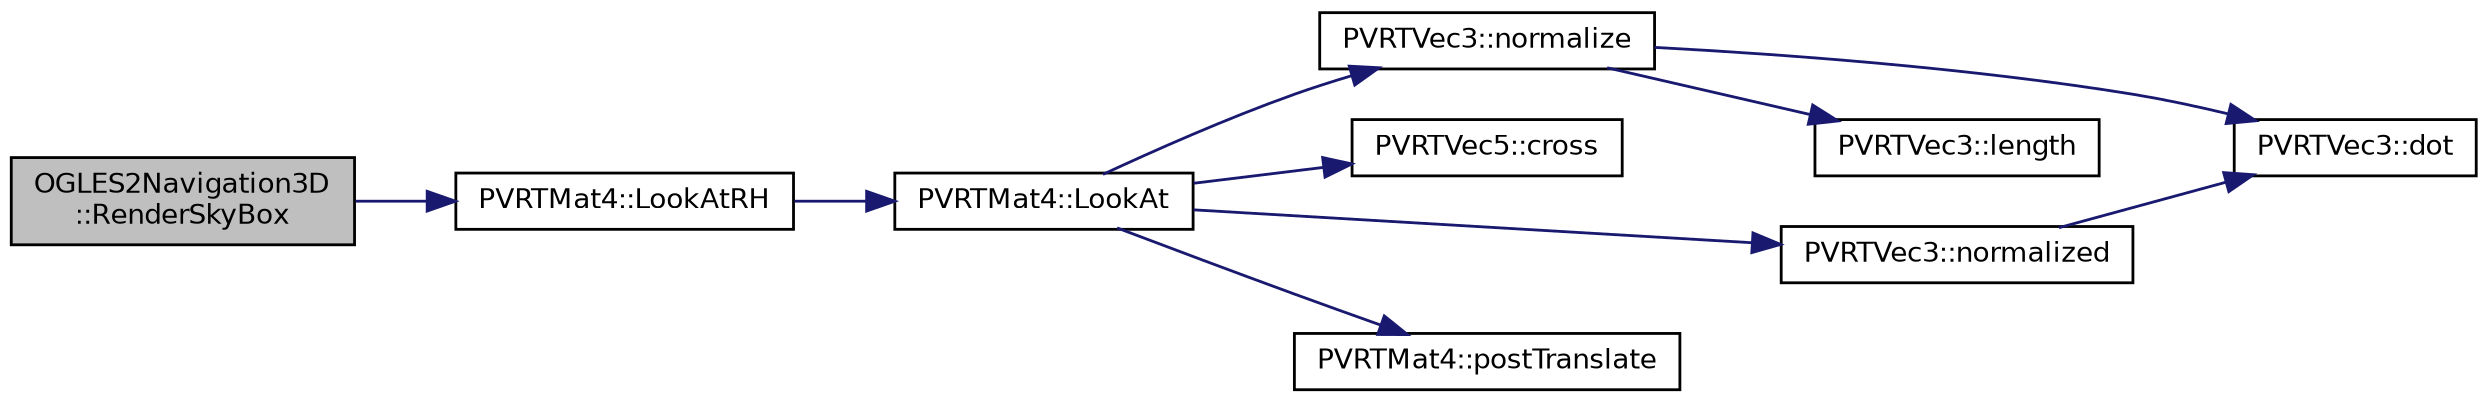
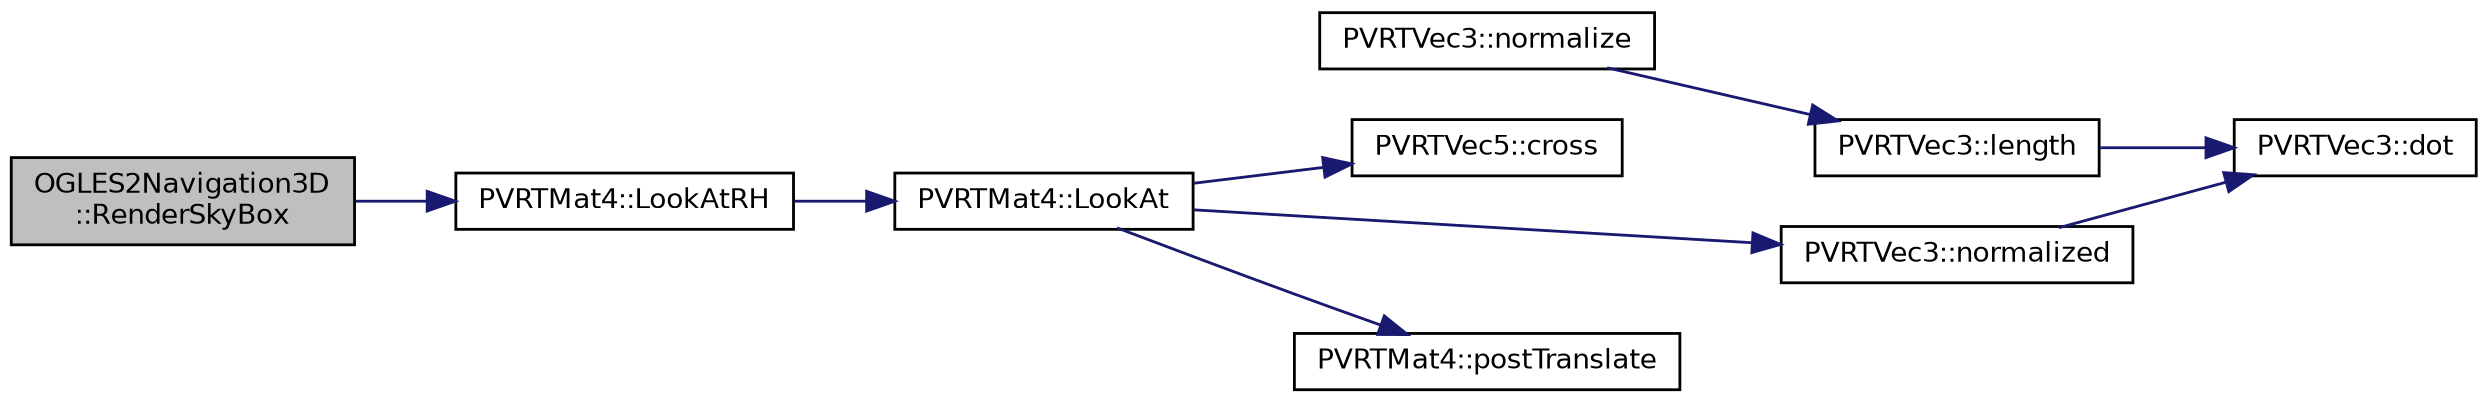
(1943, 70) -> (2152, 148)
(1225, 121) -> none
